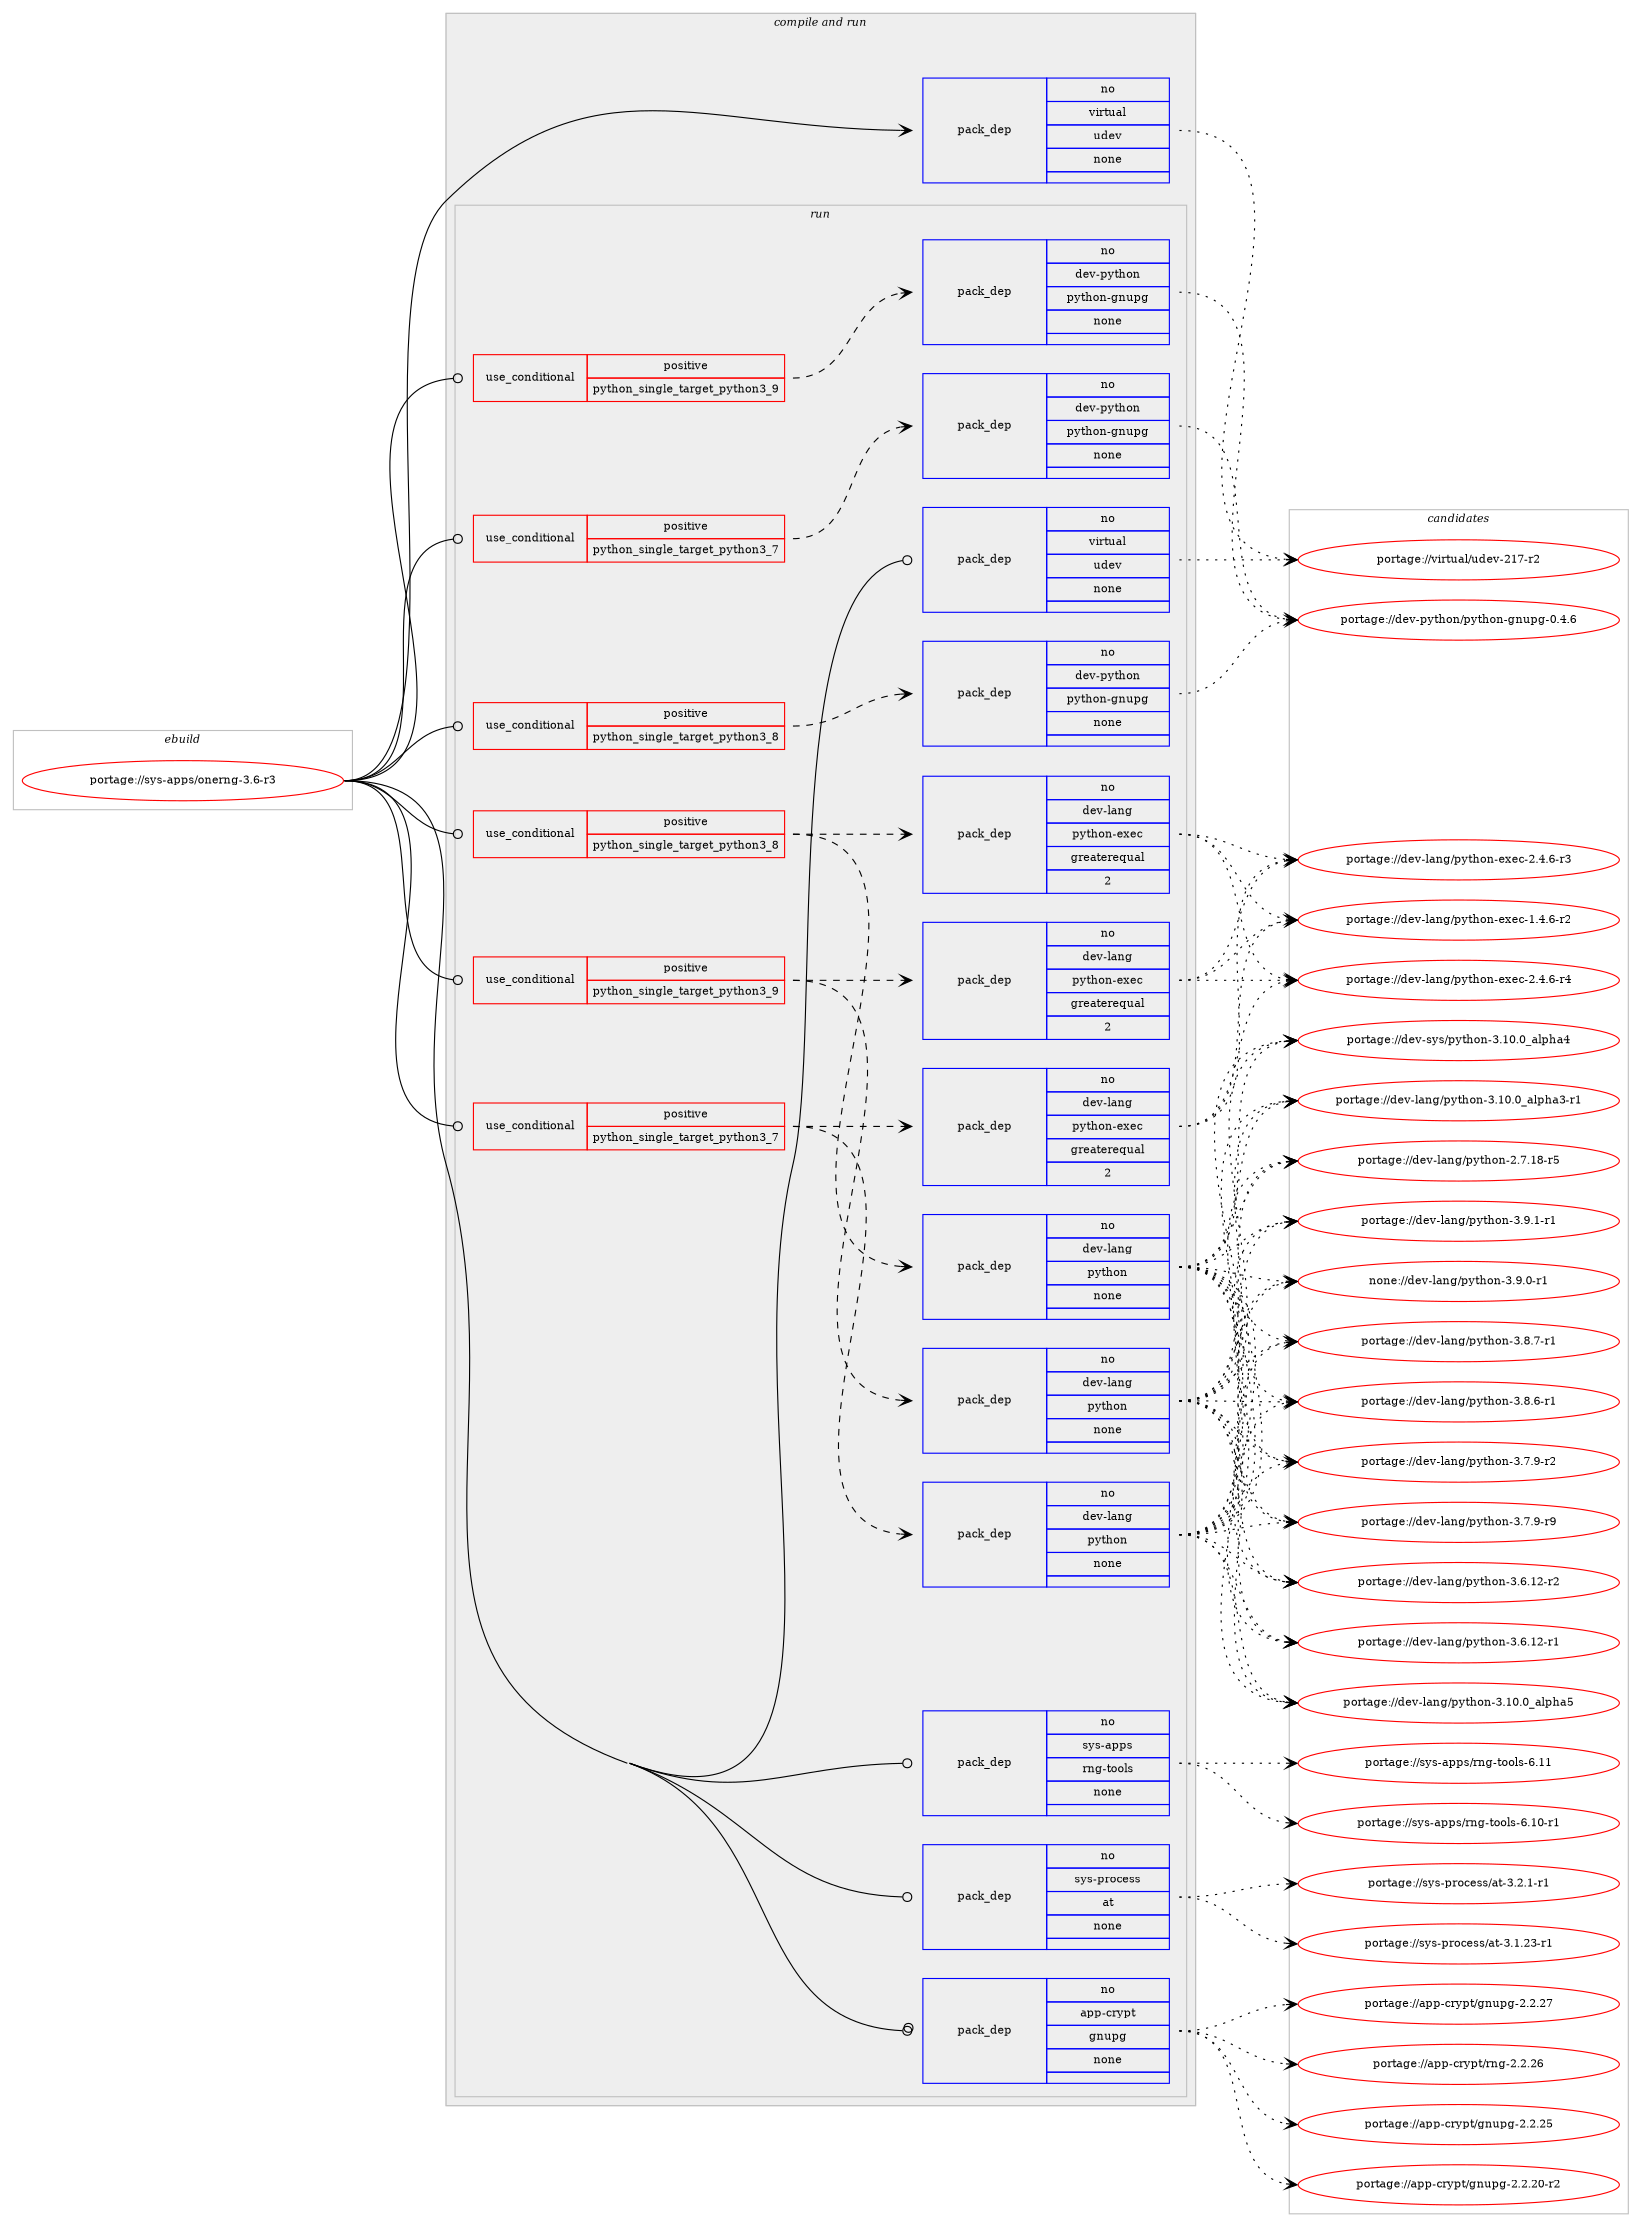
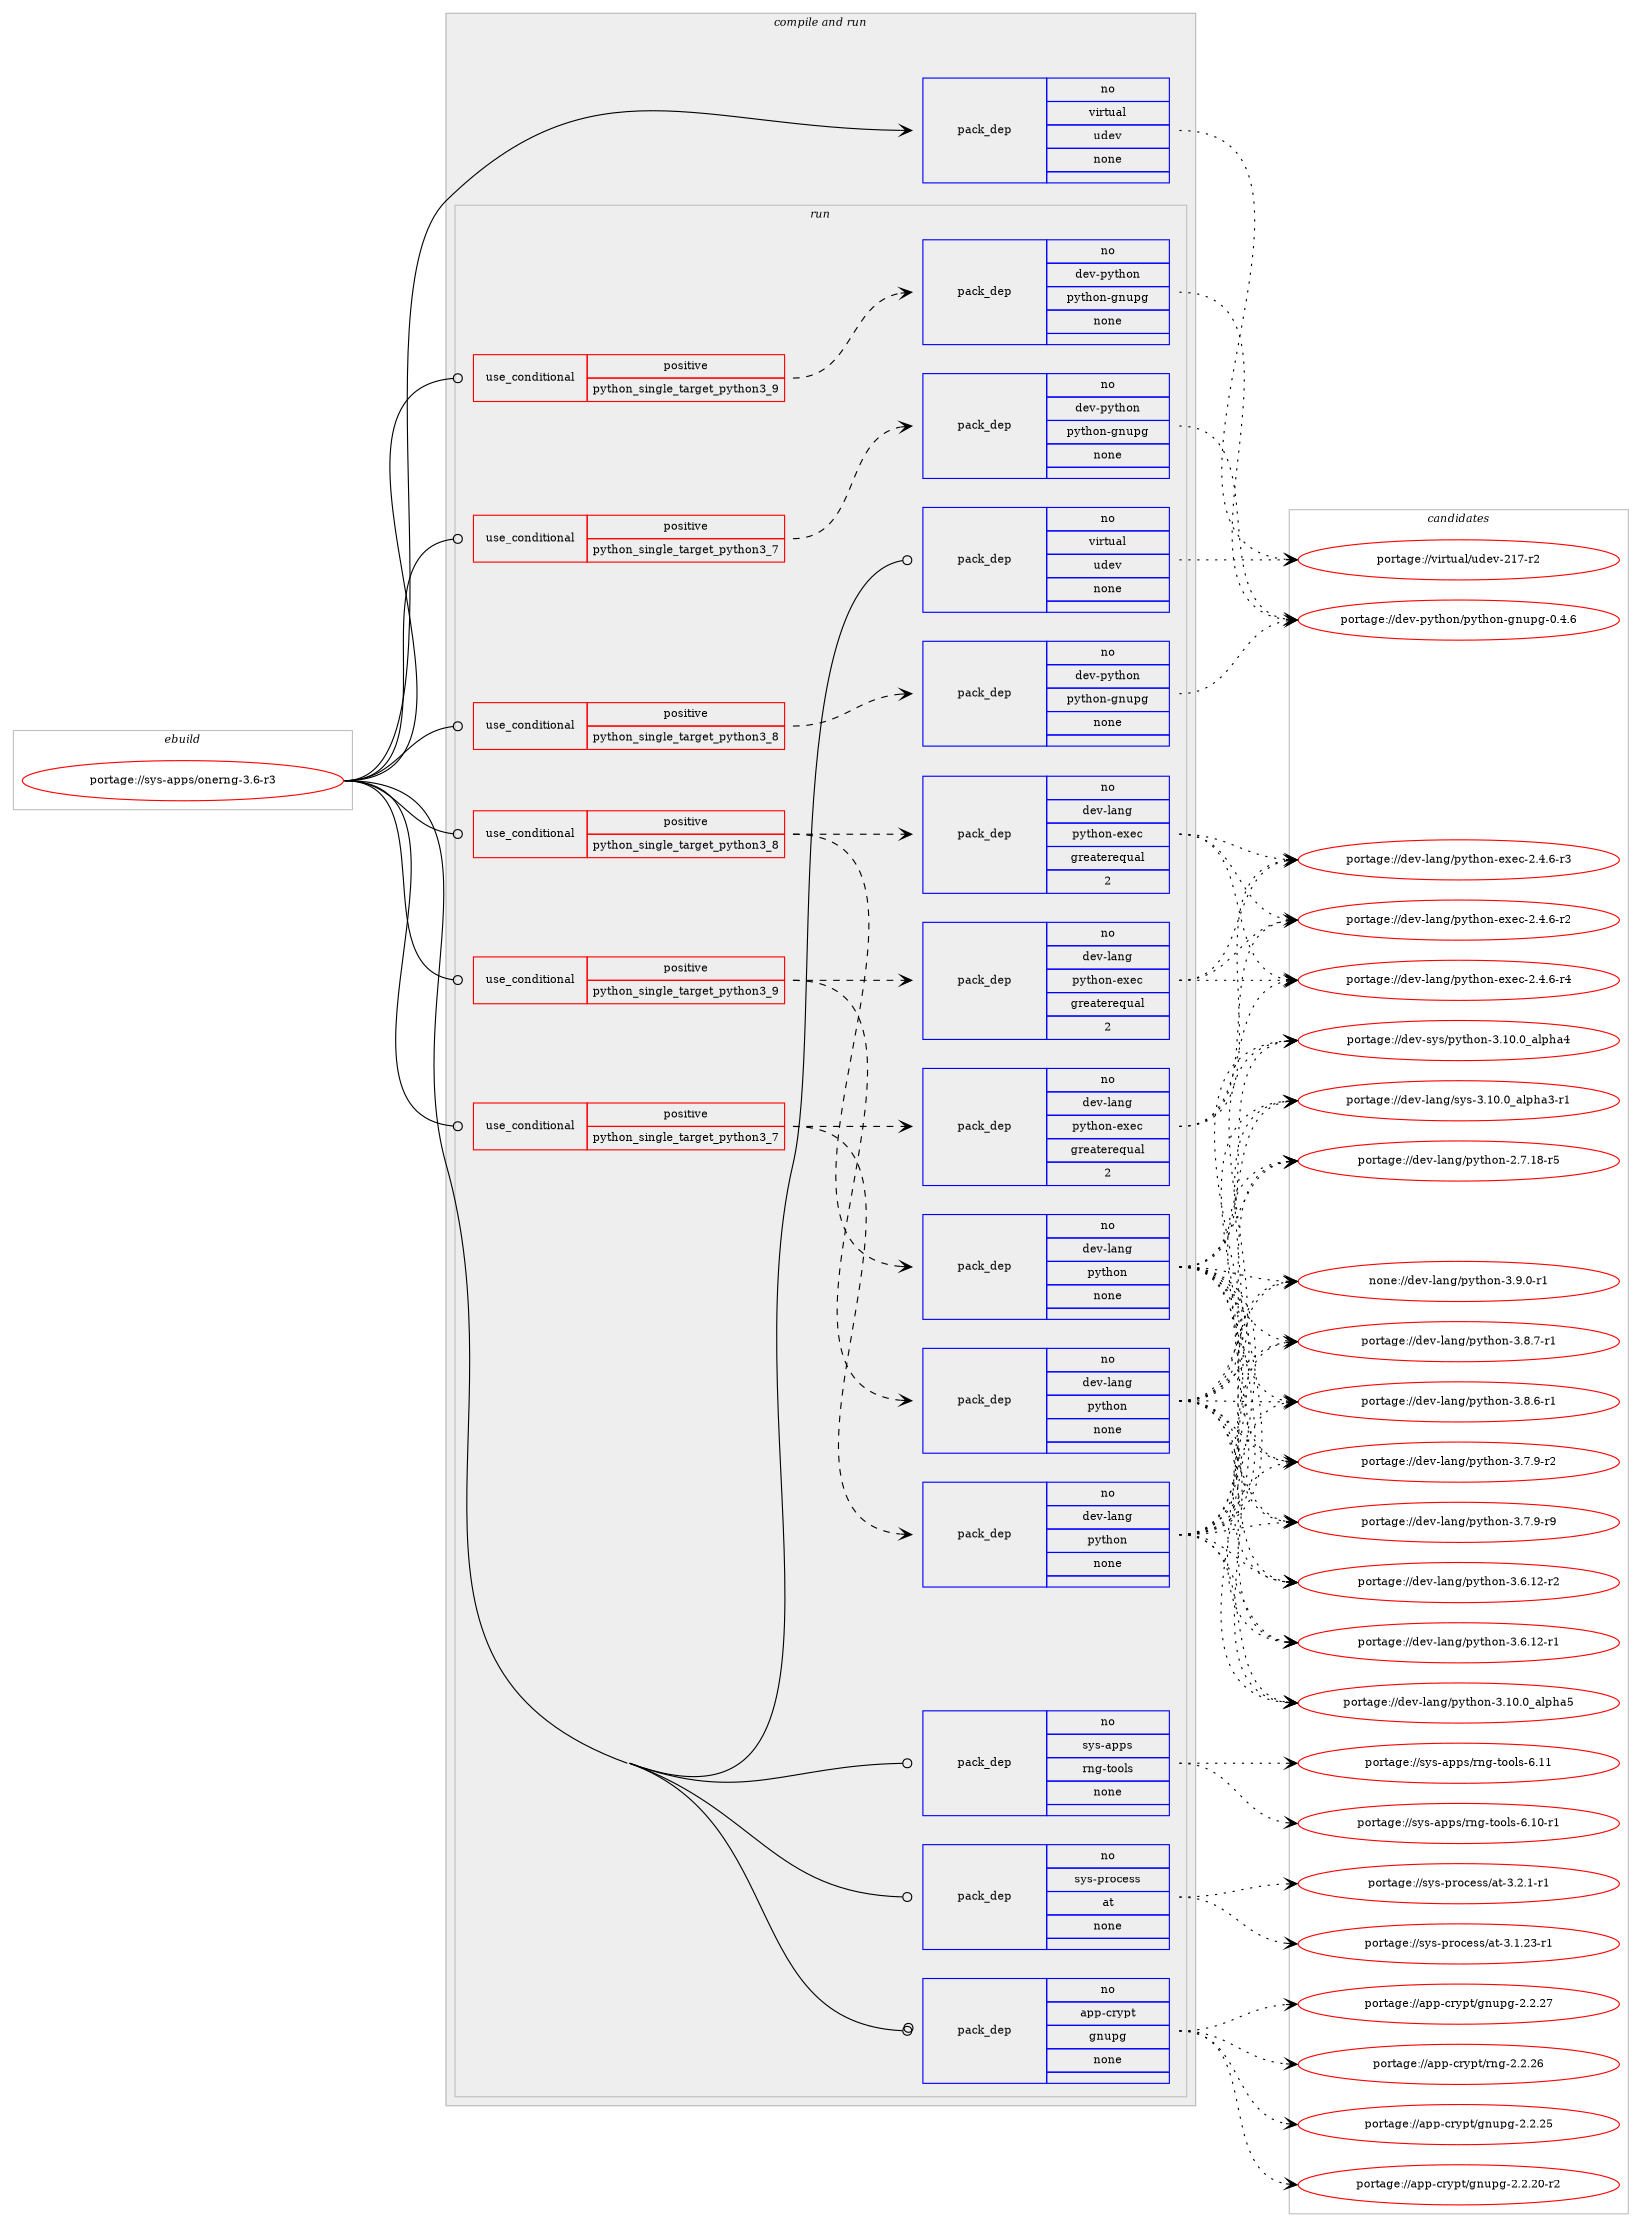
(1459, 920) -> (1459, 920)
(1459, 1101) -> (1459, 1101)
(1459, 1221) -> none
